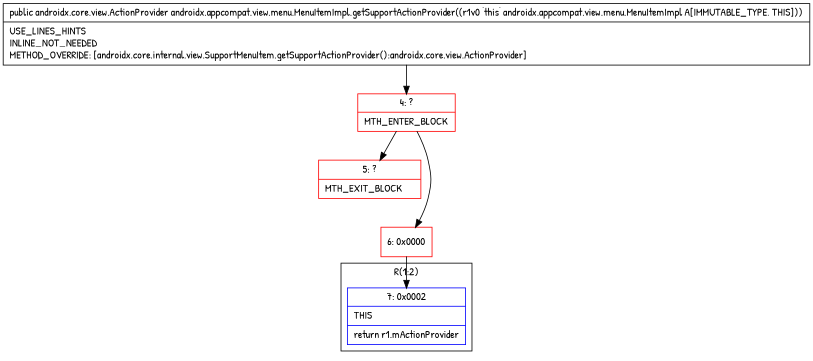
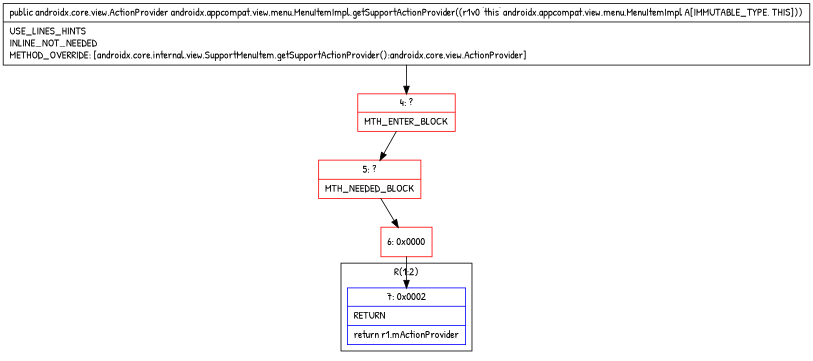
(431, 176) -> (387, 209)
(364, 188) -> (370, 188)
(363, 315) -> (370, 315)
